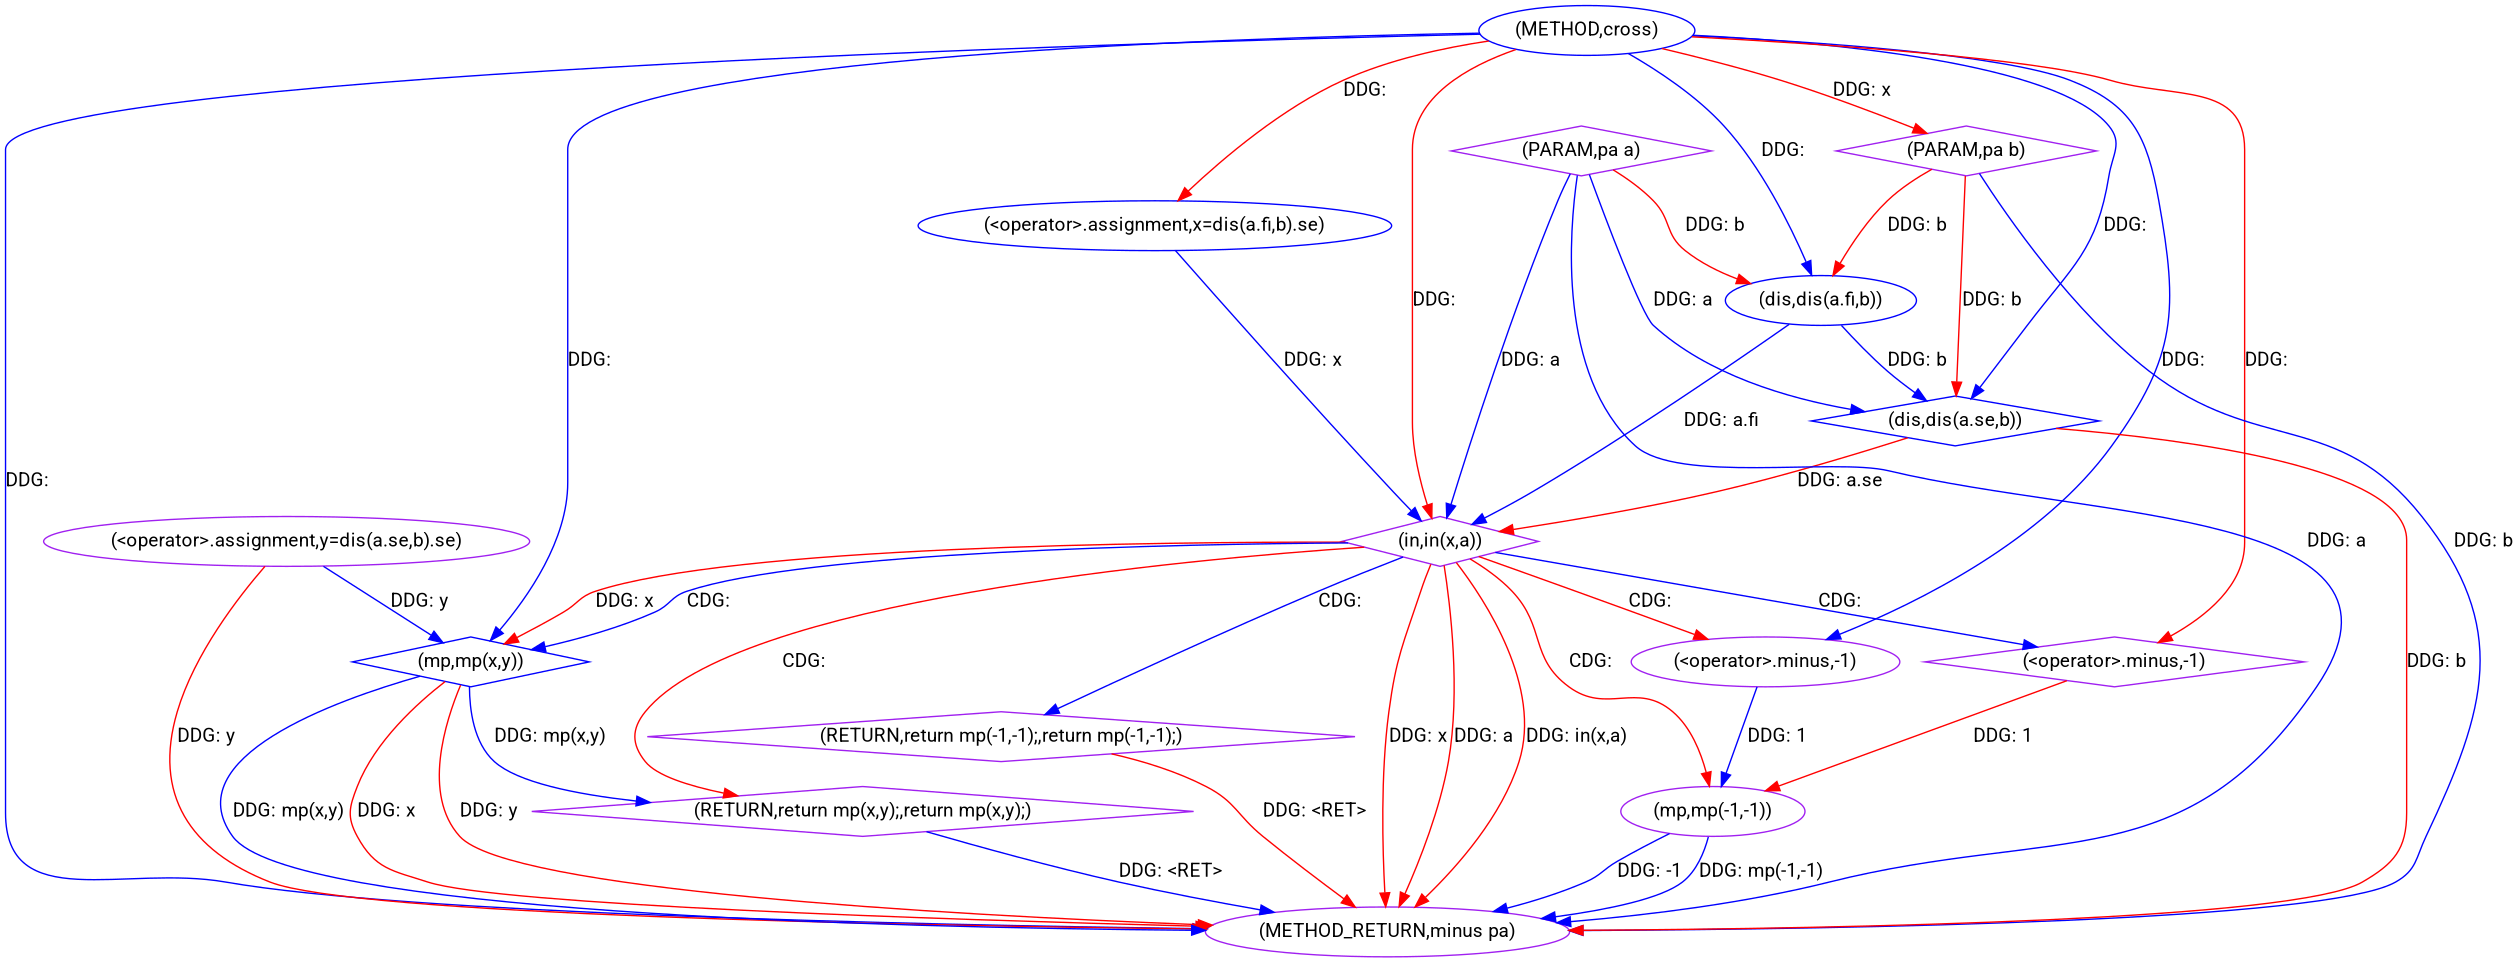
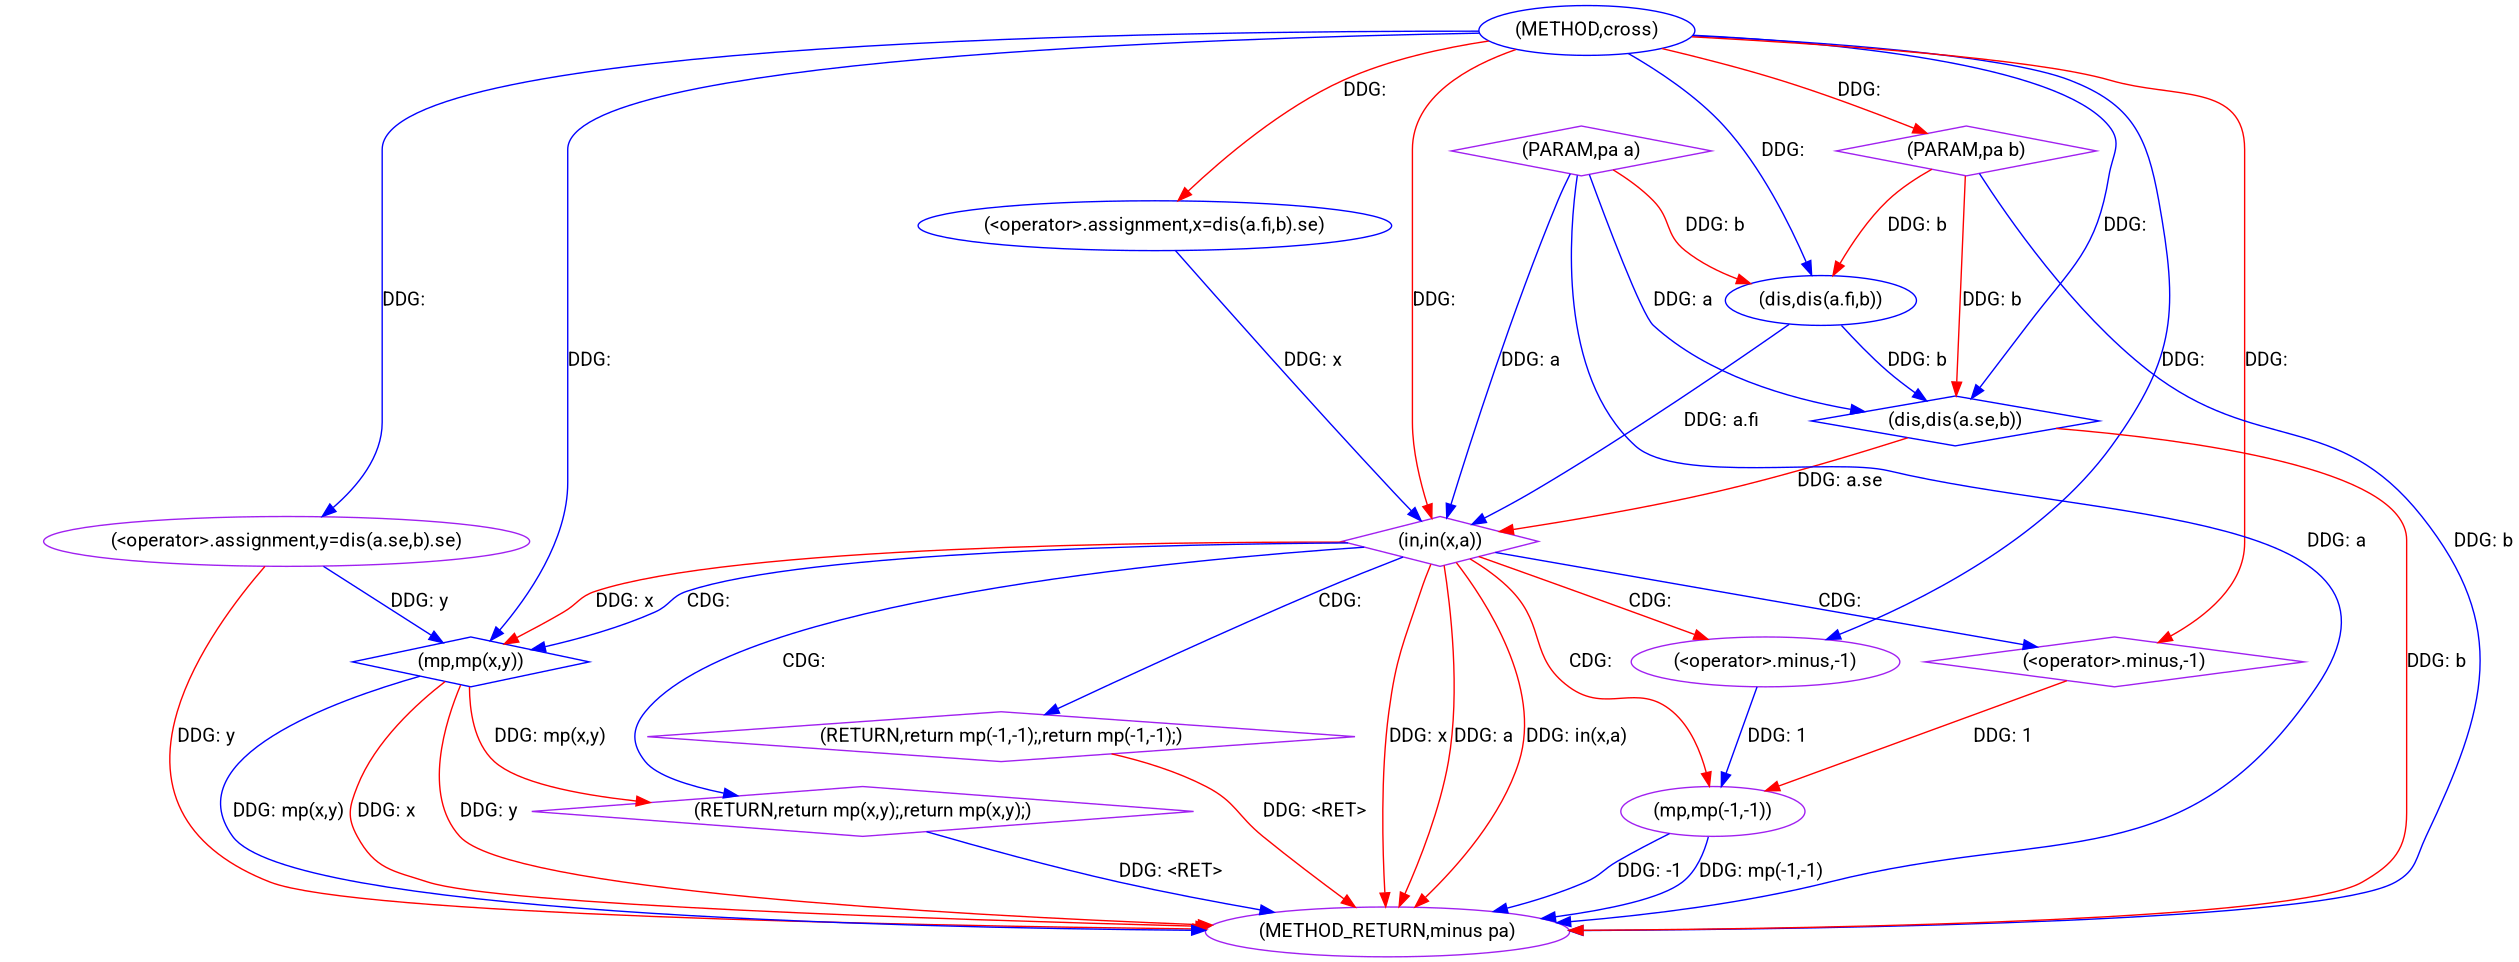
(1862, 91) -> (1862, 91)
(6, 353) -> (733, 57)
(924, 602) -> (924, 602)
(524, 778) -> (524, 778)
